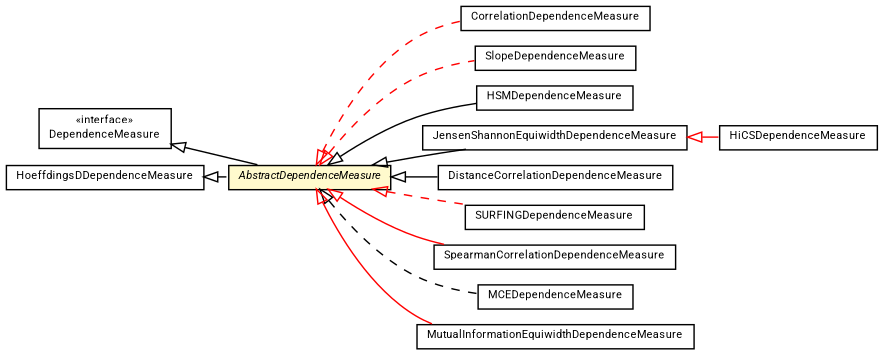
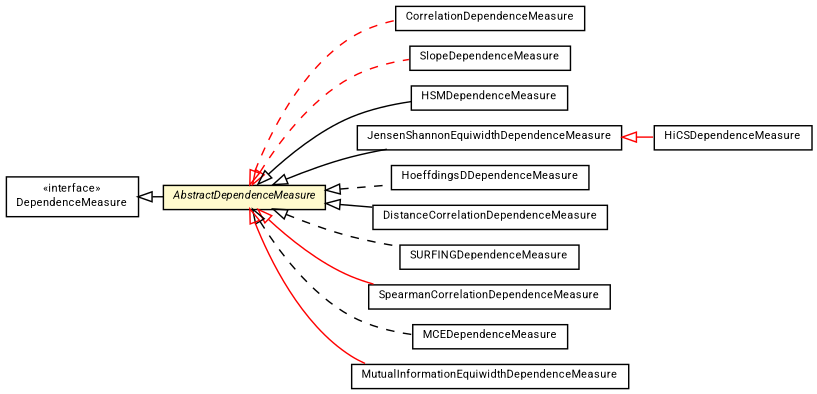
(223, 177) -> (365, 187)
(426, 198) -> (342, 234)
